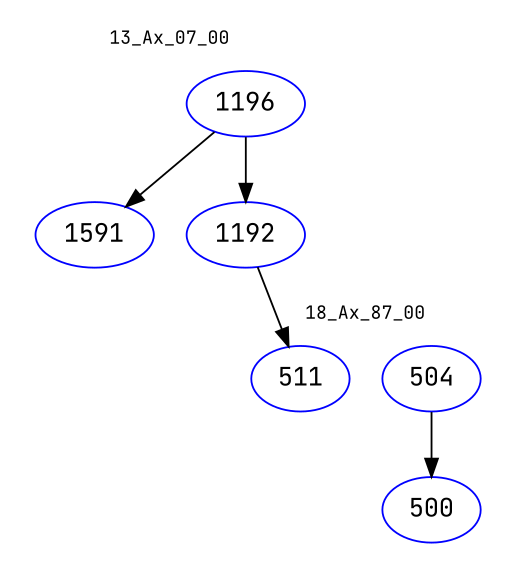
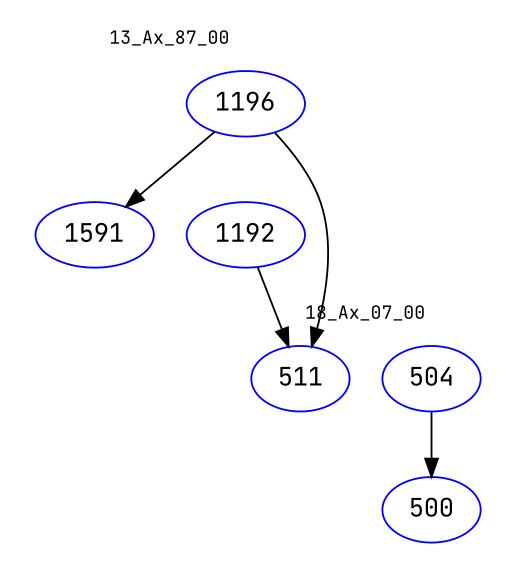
(170, 39) -> (170, 39)
(246, 160) -> (307, 175)
(366, 314) -> (366, 314)
